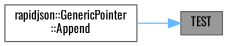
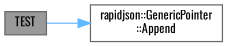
(153, 23) -> (62, 23)
